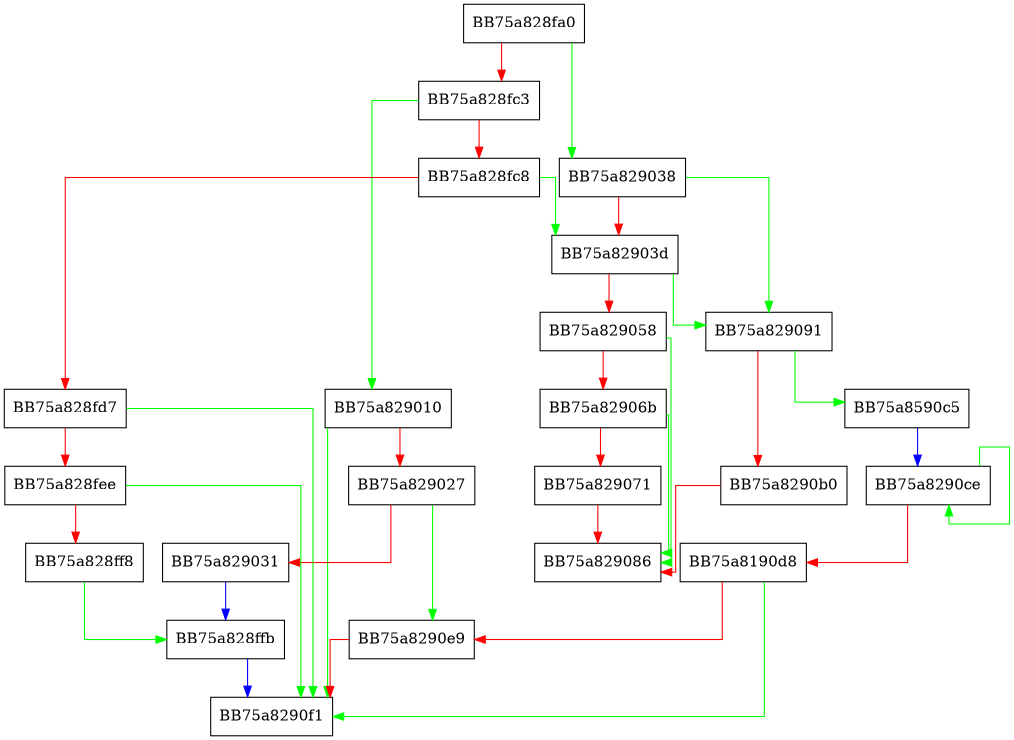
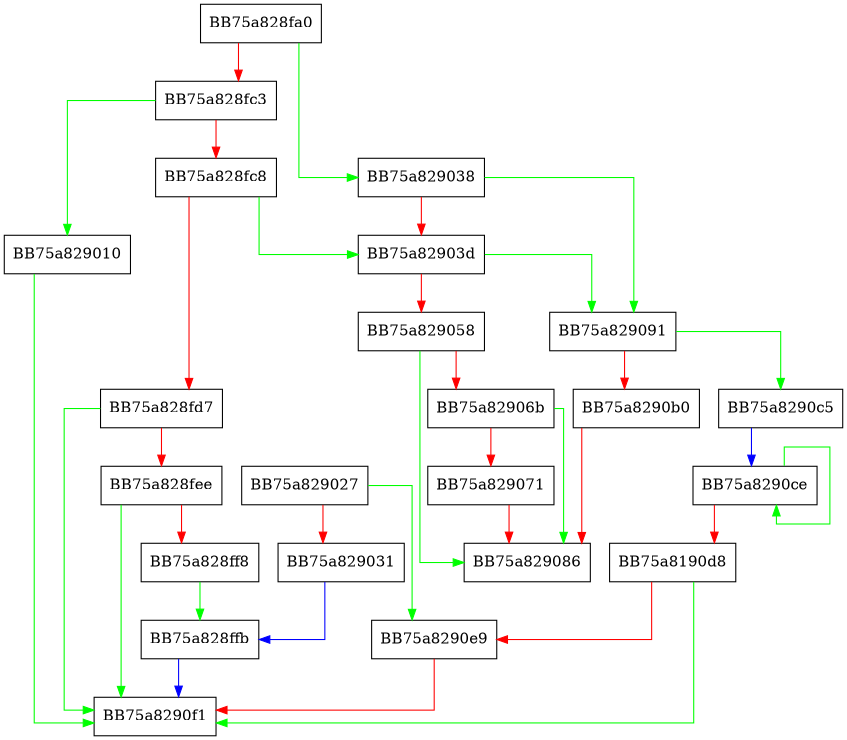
(907, 409) -> (781, 409)
(400, 442) -> none
